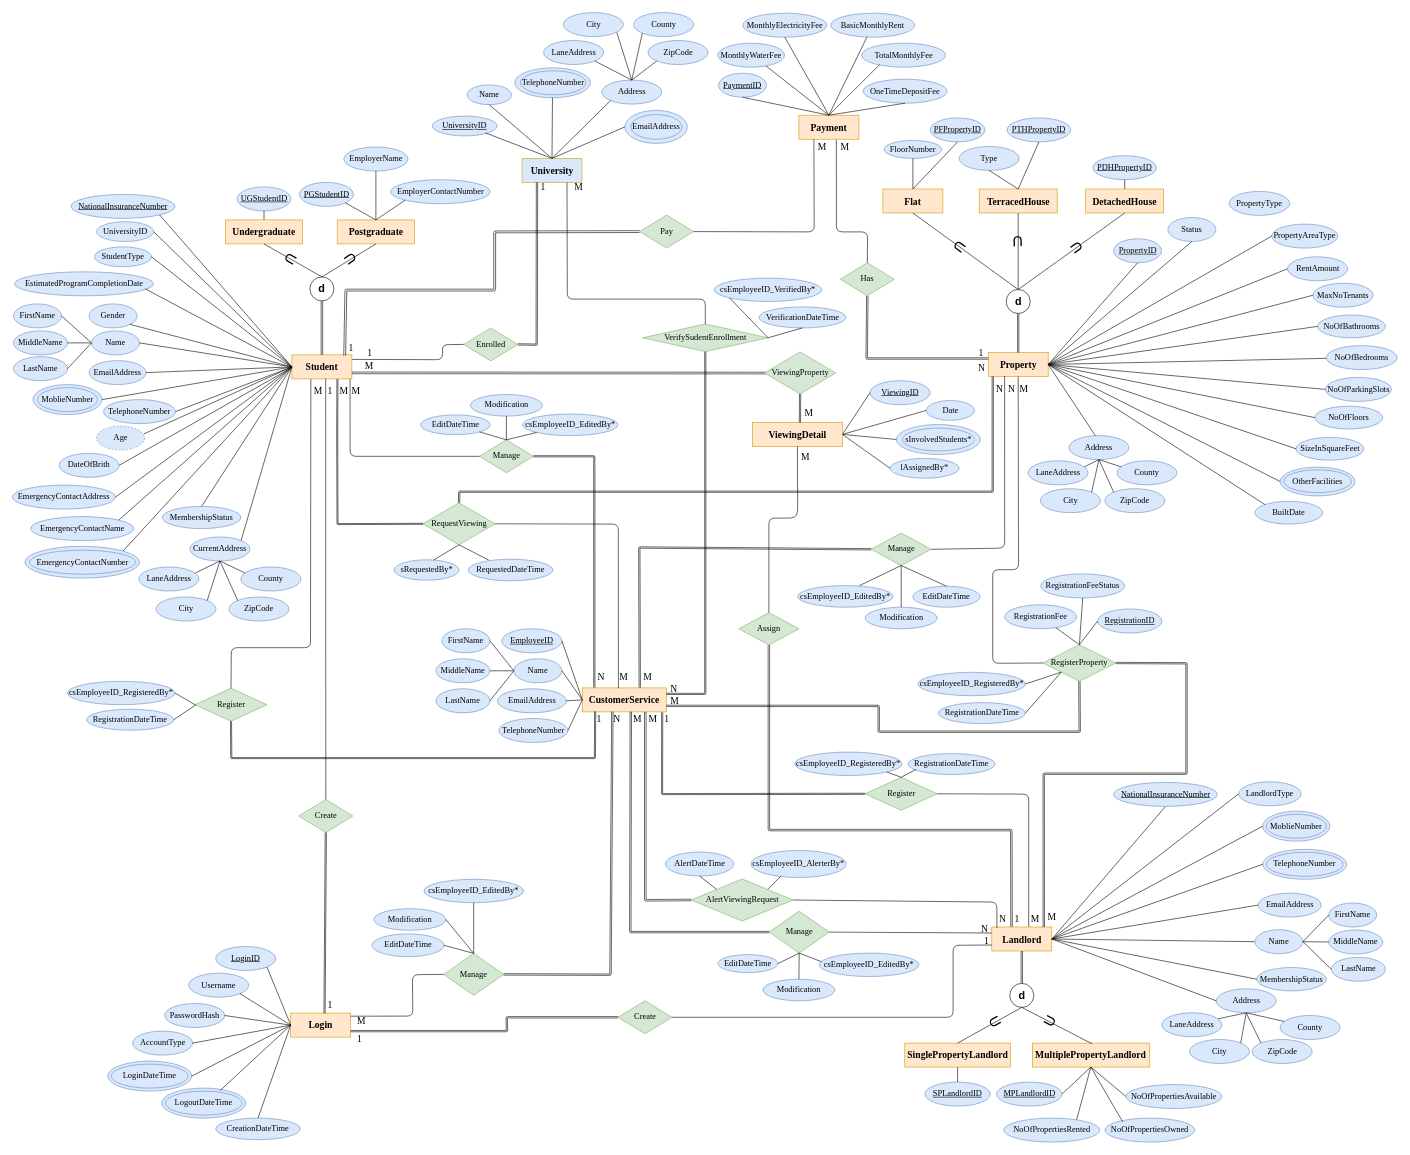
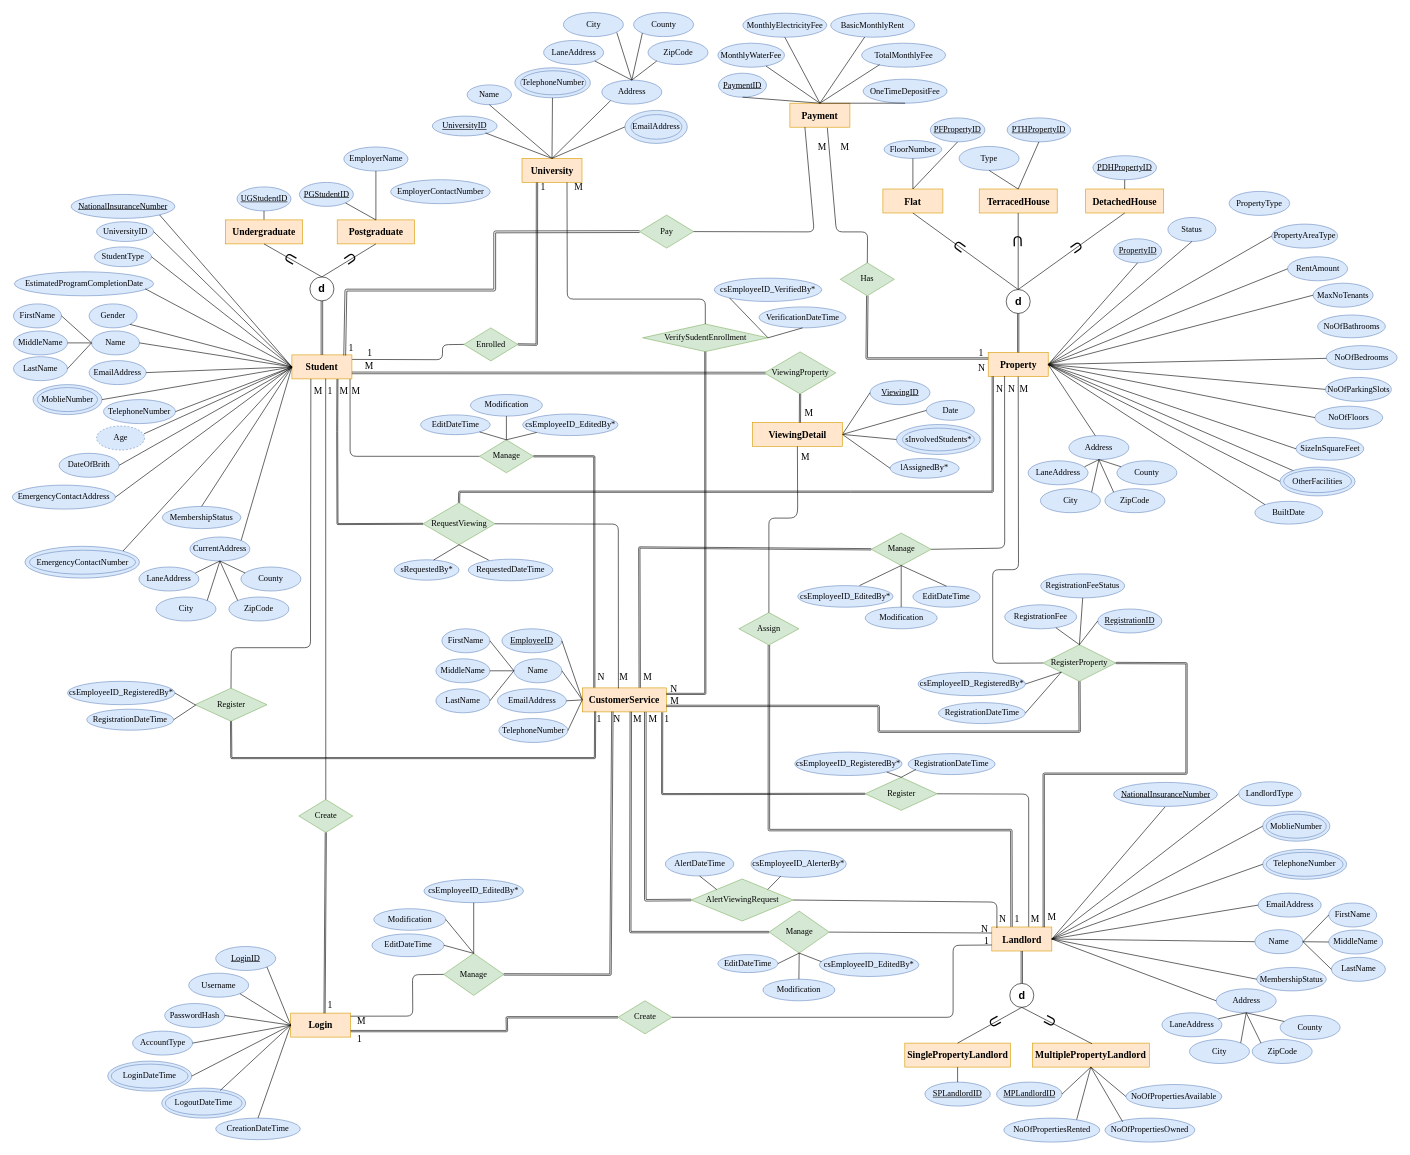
(829, 127) -> (820, 115)
(552, 170) -> (552, 170)
(390, 210) -> none
(1190, 344) -> (1180, 422)
(196, 452) -> none
(82, 529) -> none
